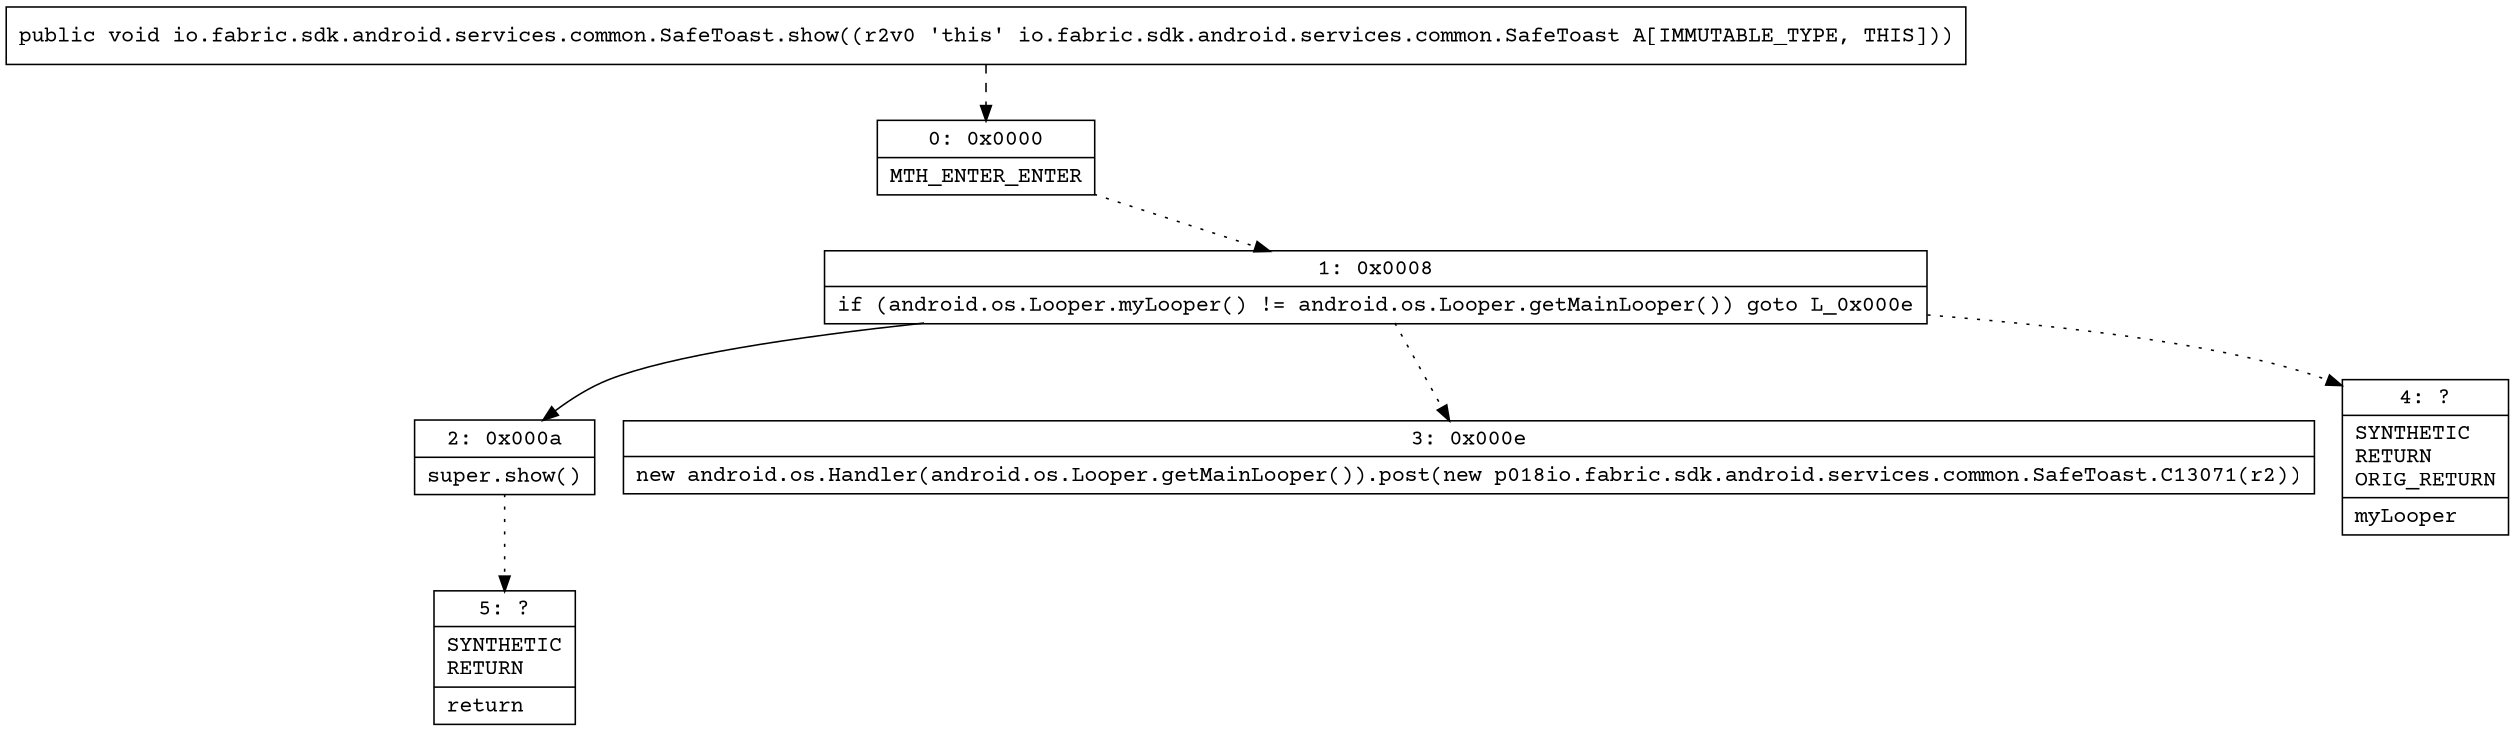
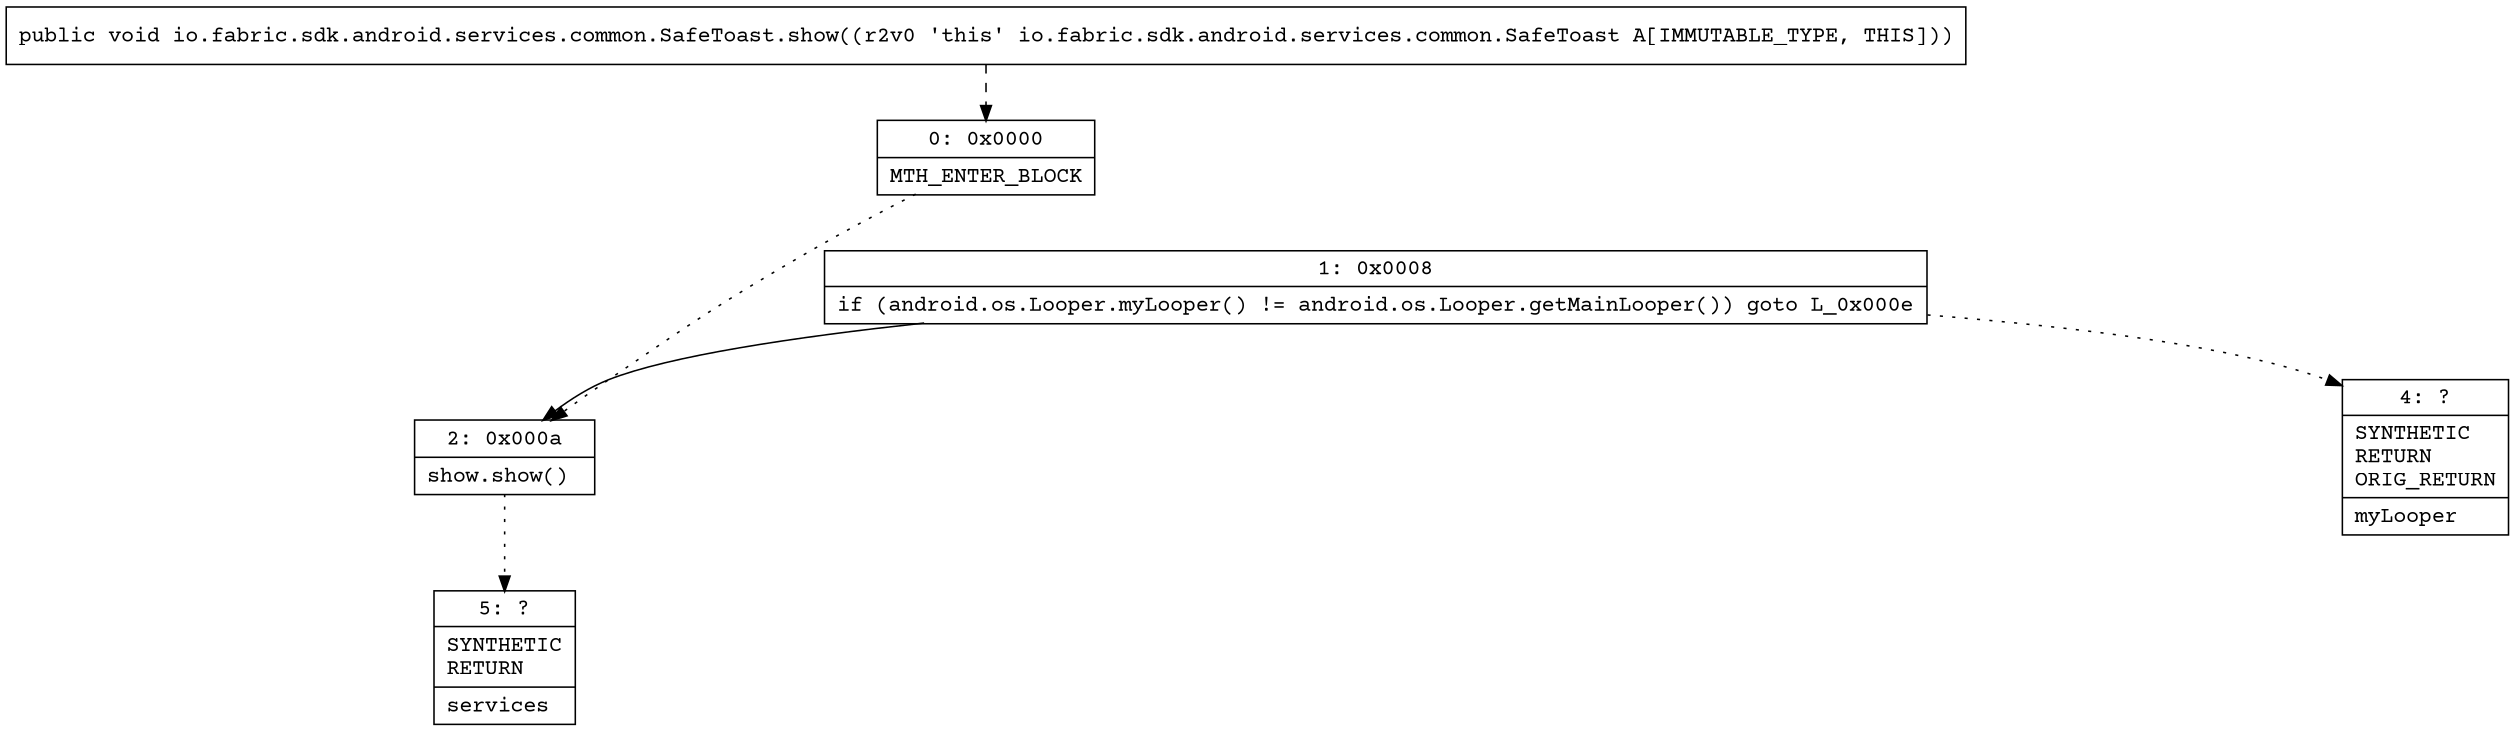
(986, 175) -> (986, 175)
(1175, 220) -> (735, 295)
(1469, 457) -> none
(505, 475) -> (498, 475)
(485, 705) -> (498, 705)
